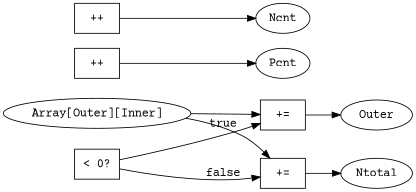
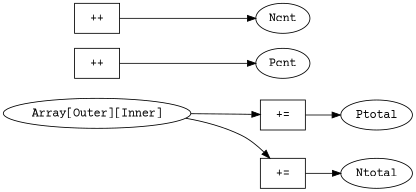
(377, 115) -> (377, 115)
(97, 164) -> none
